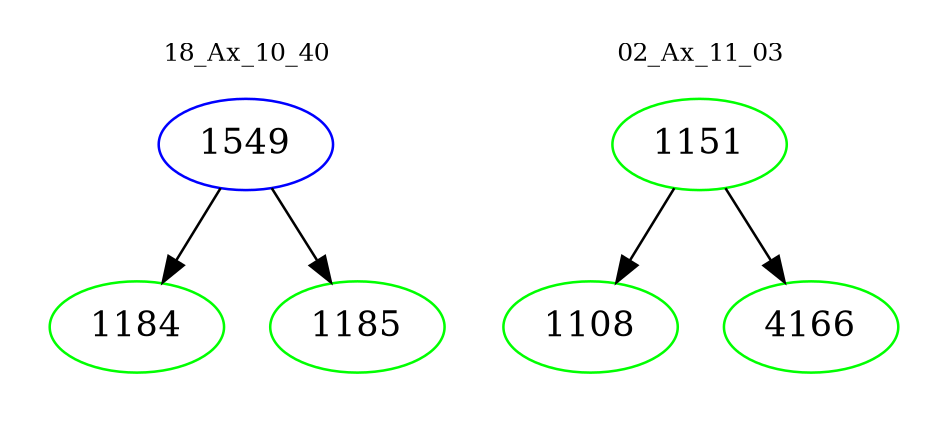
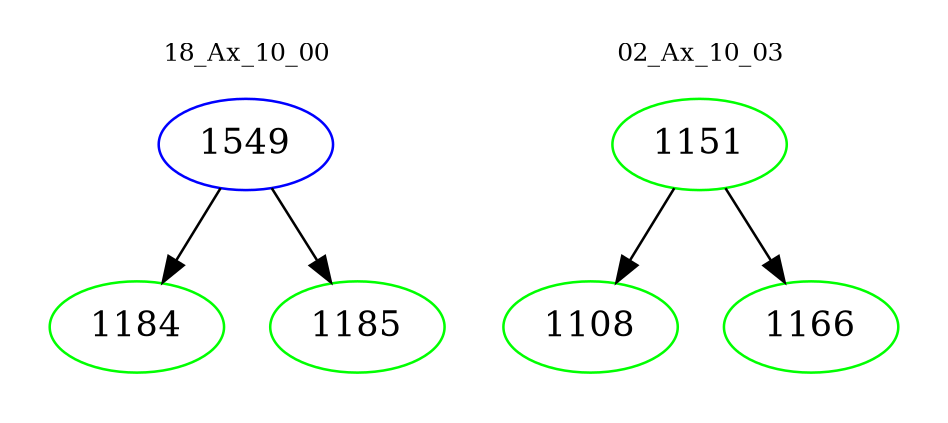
(247, 54) -> (247, 54)
(701, 54) -> (701, 54)
(811, 327) -> (811, 327)
